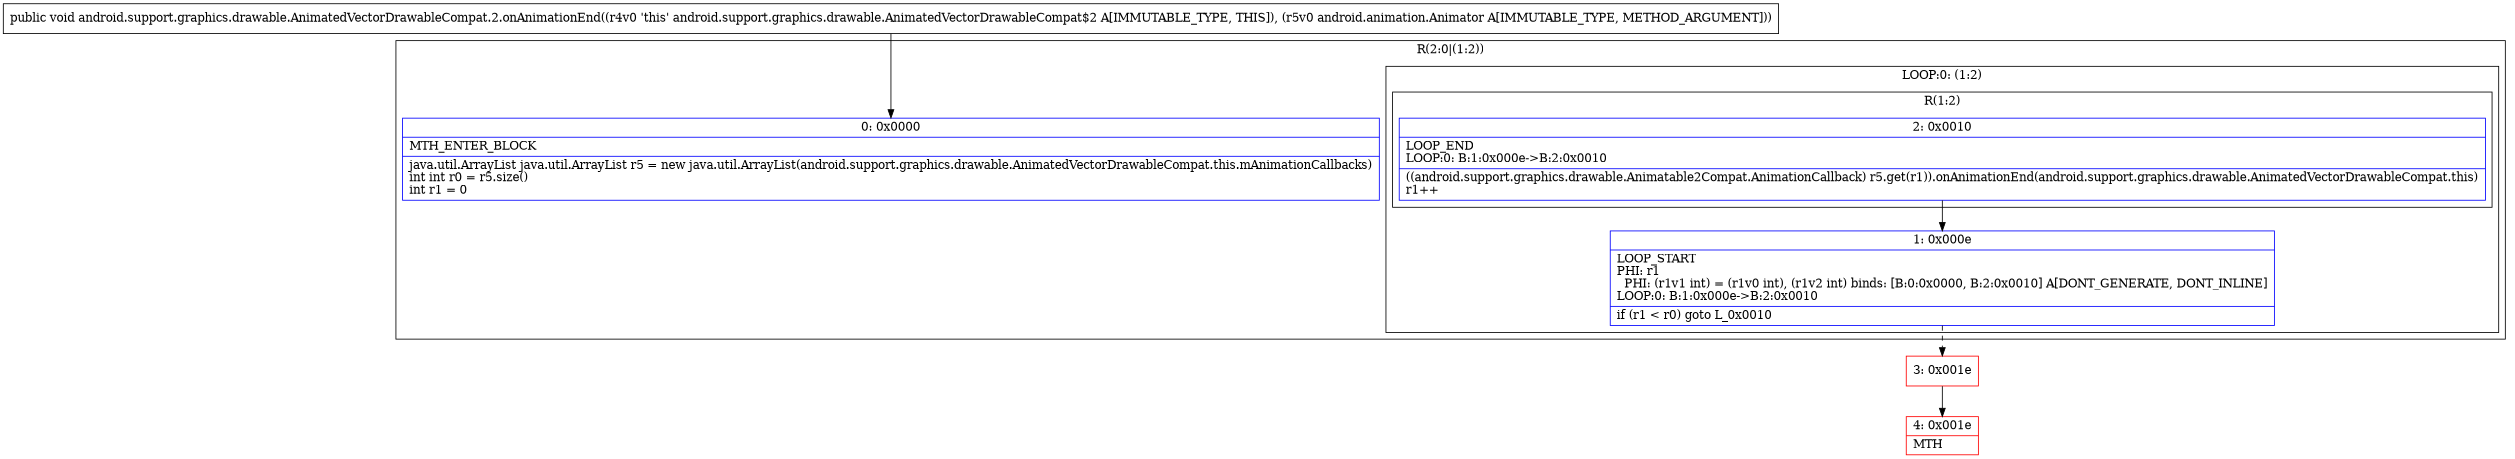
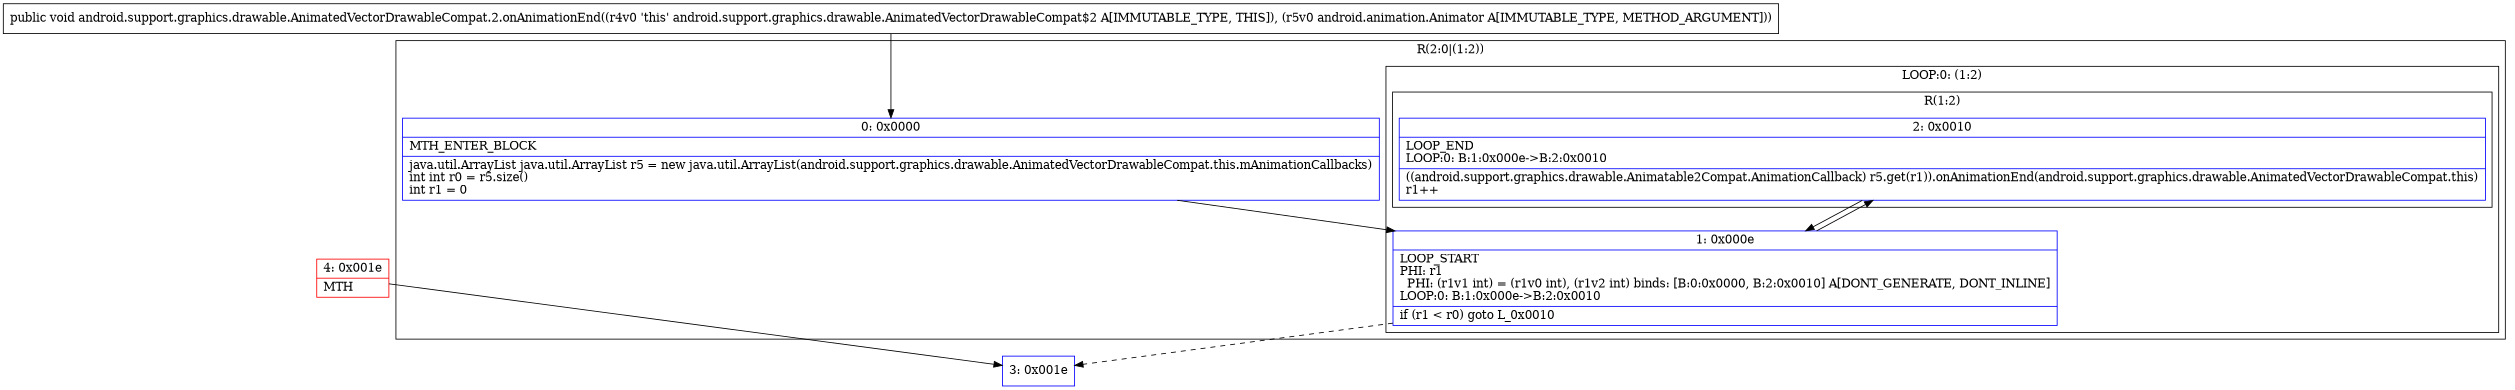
none -> (1282, 215)
none -> (1841, 218)
(1942, 371) -> (1039, 371)
(1942, 397) -> (691, 324)
